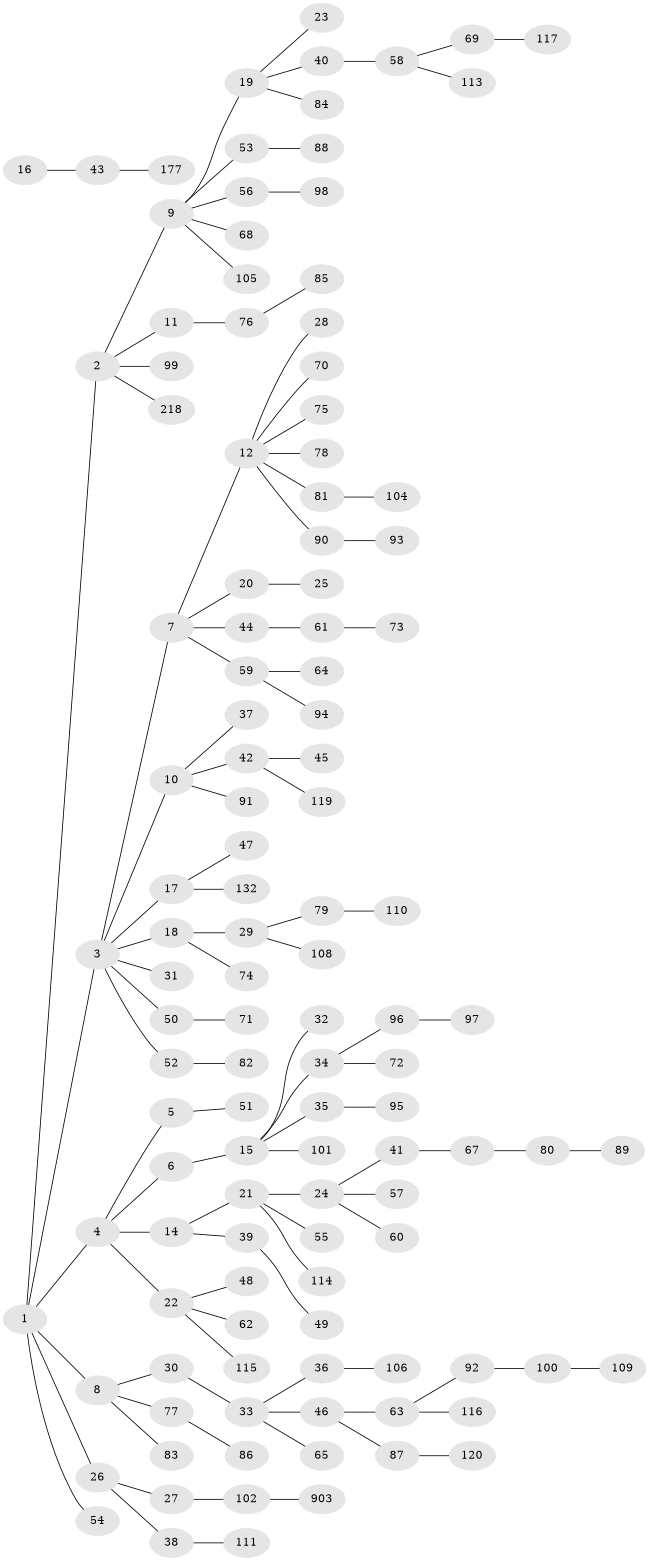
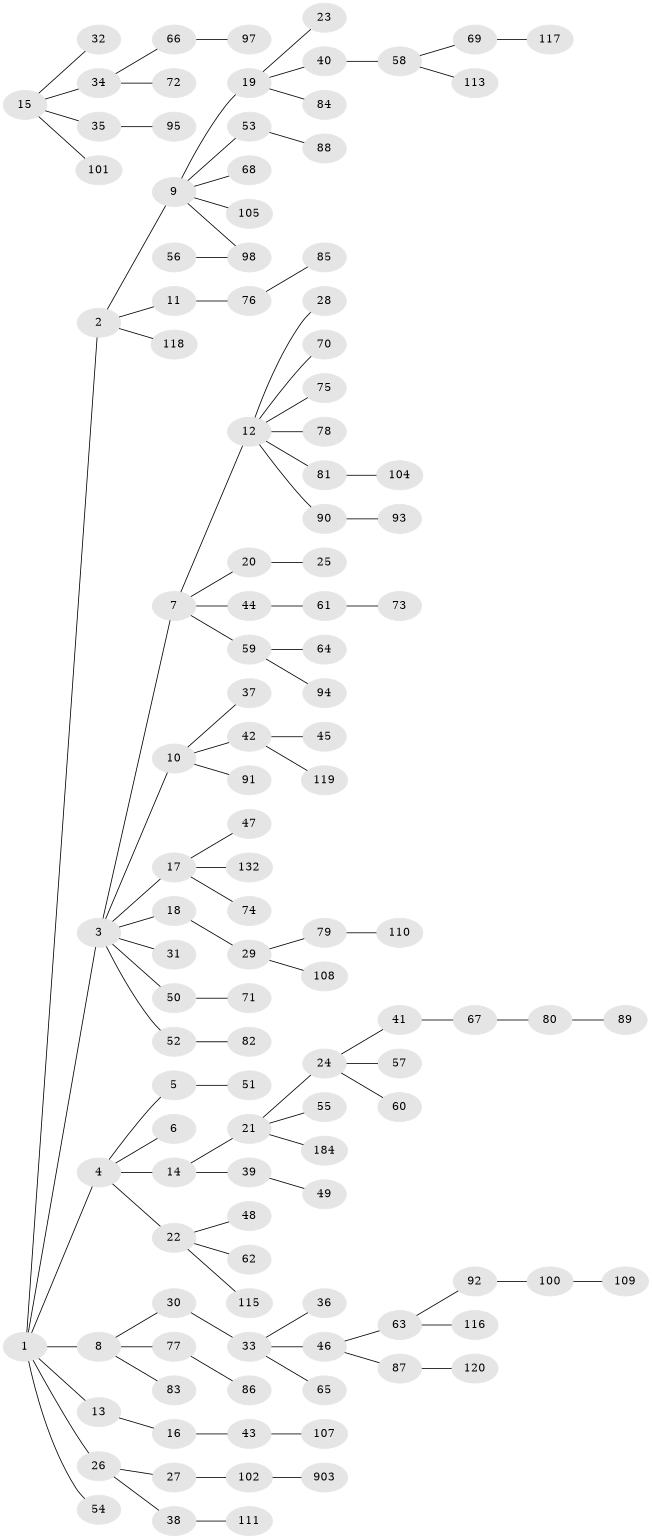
(172, 170) -> (325, 1434)
(209, 203) -> (212, 225)
(172, 366) -> none
(172, 410) -> (174, 345)
(209, 955) -> (212, 889)
(397, 1020) -> (174, 40)
(209, 1159) -> none
(322, 1281) -> (325, 1151)
(397, 1369) -> none
none -> (99, 1412)
